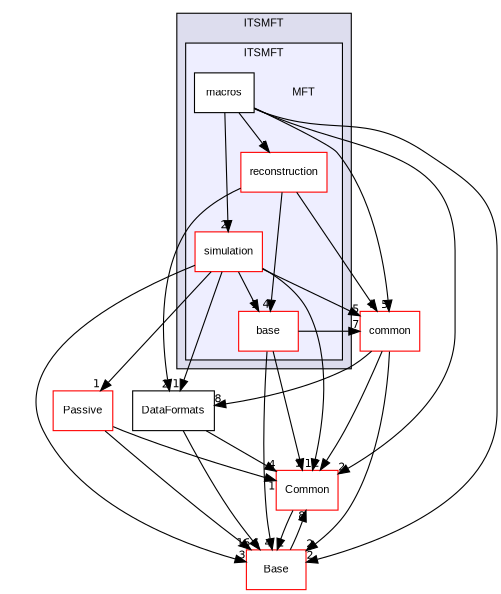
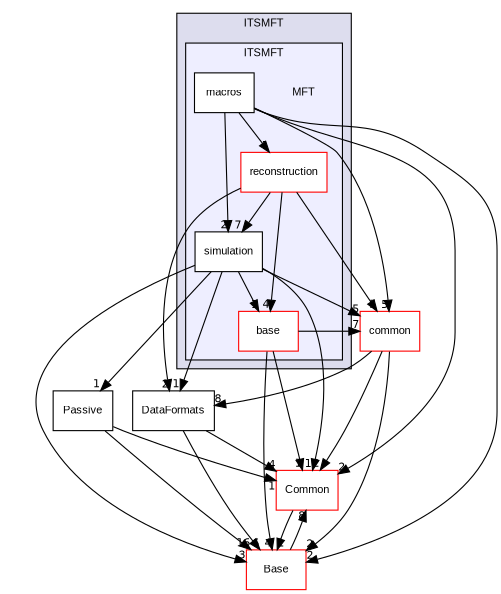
none -> (260, 208)
(229, 252) -> (229, 252)
(83, 411) -> (83, 411)
